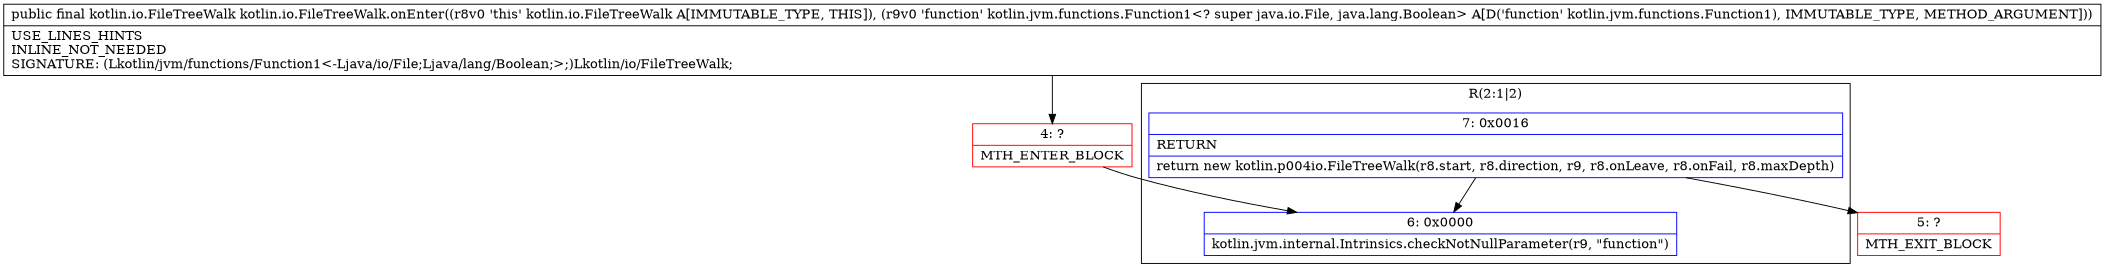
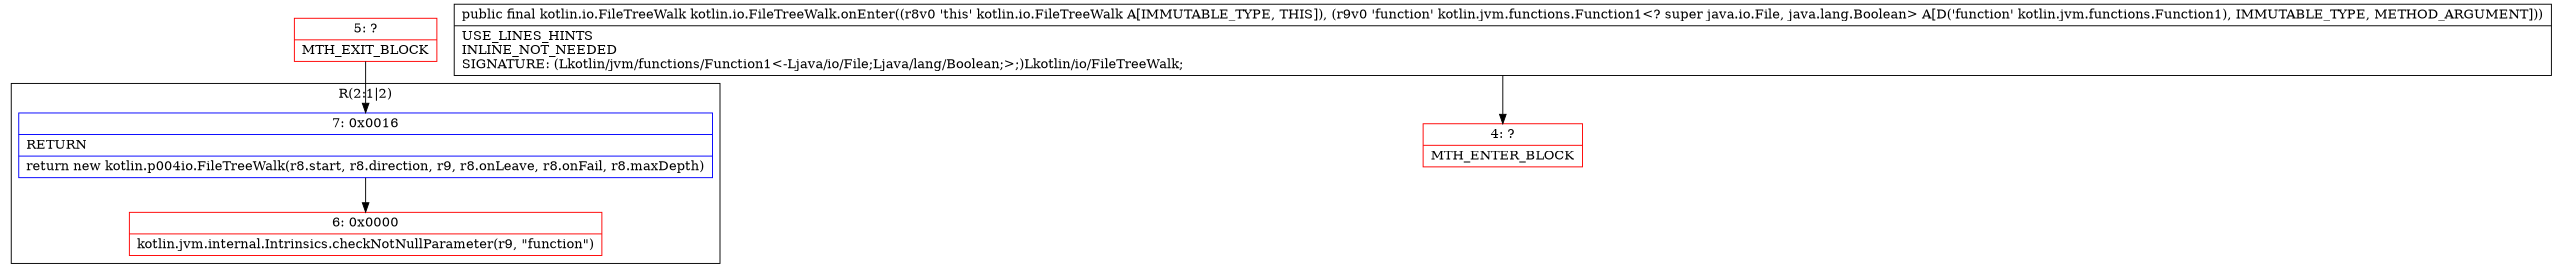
(1195, 192) -> none
(1767, 193) -> (366, 77)
(1440, 234) -> (366, 234)
